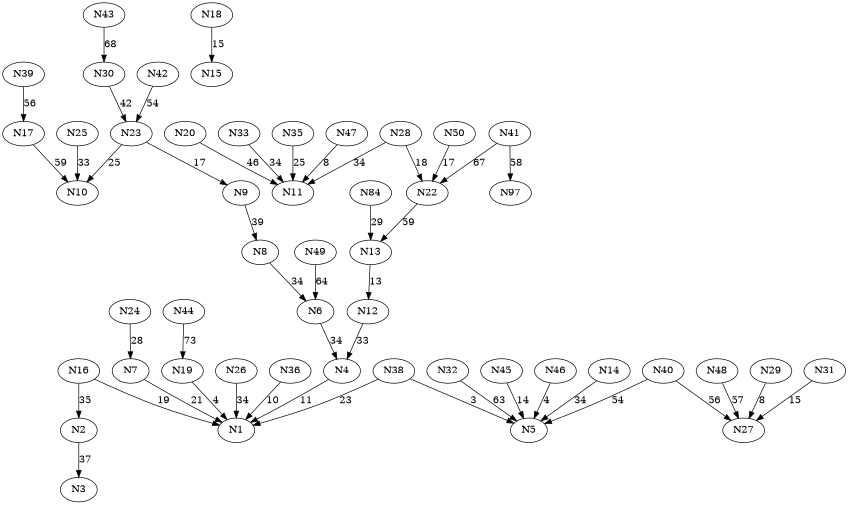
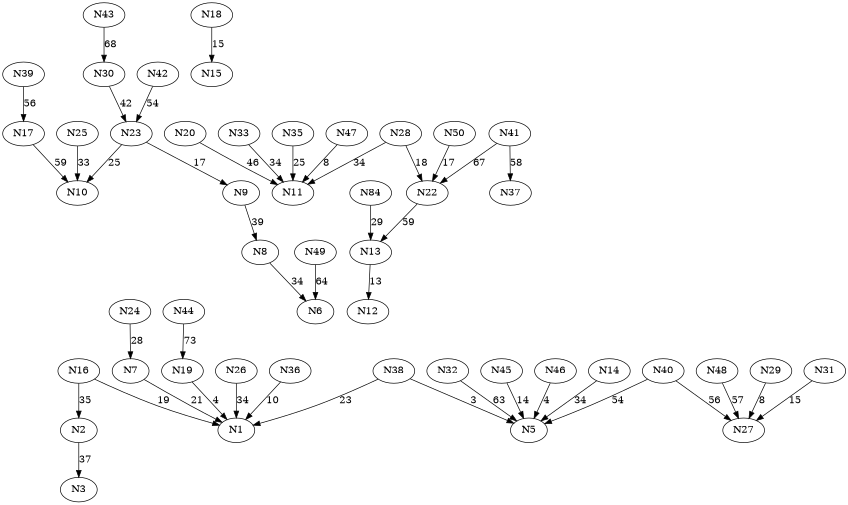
(510, 193) -> (510, 193)
(342, 371) -> none
